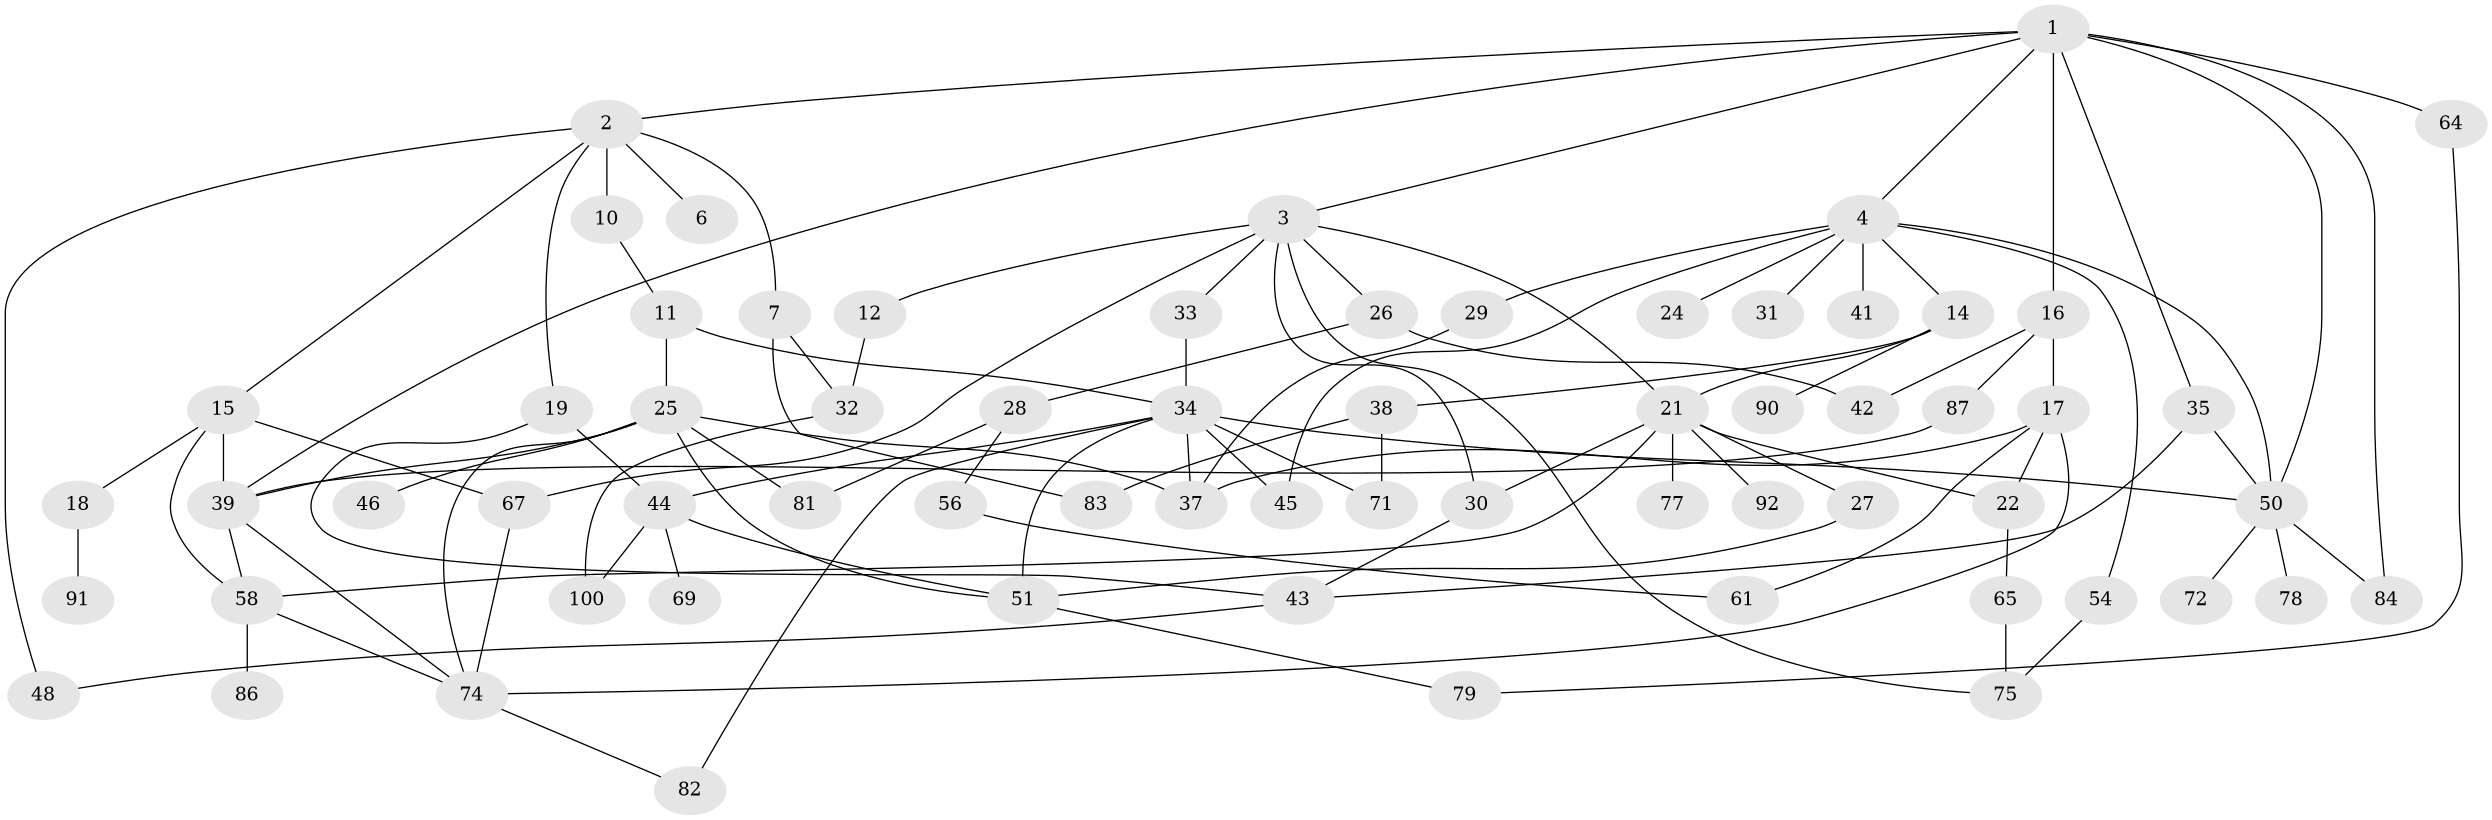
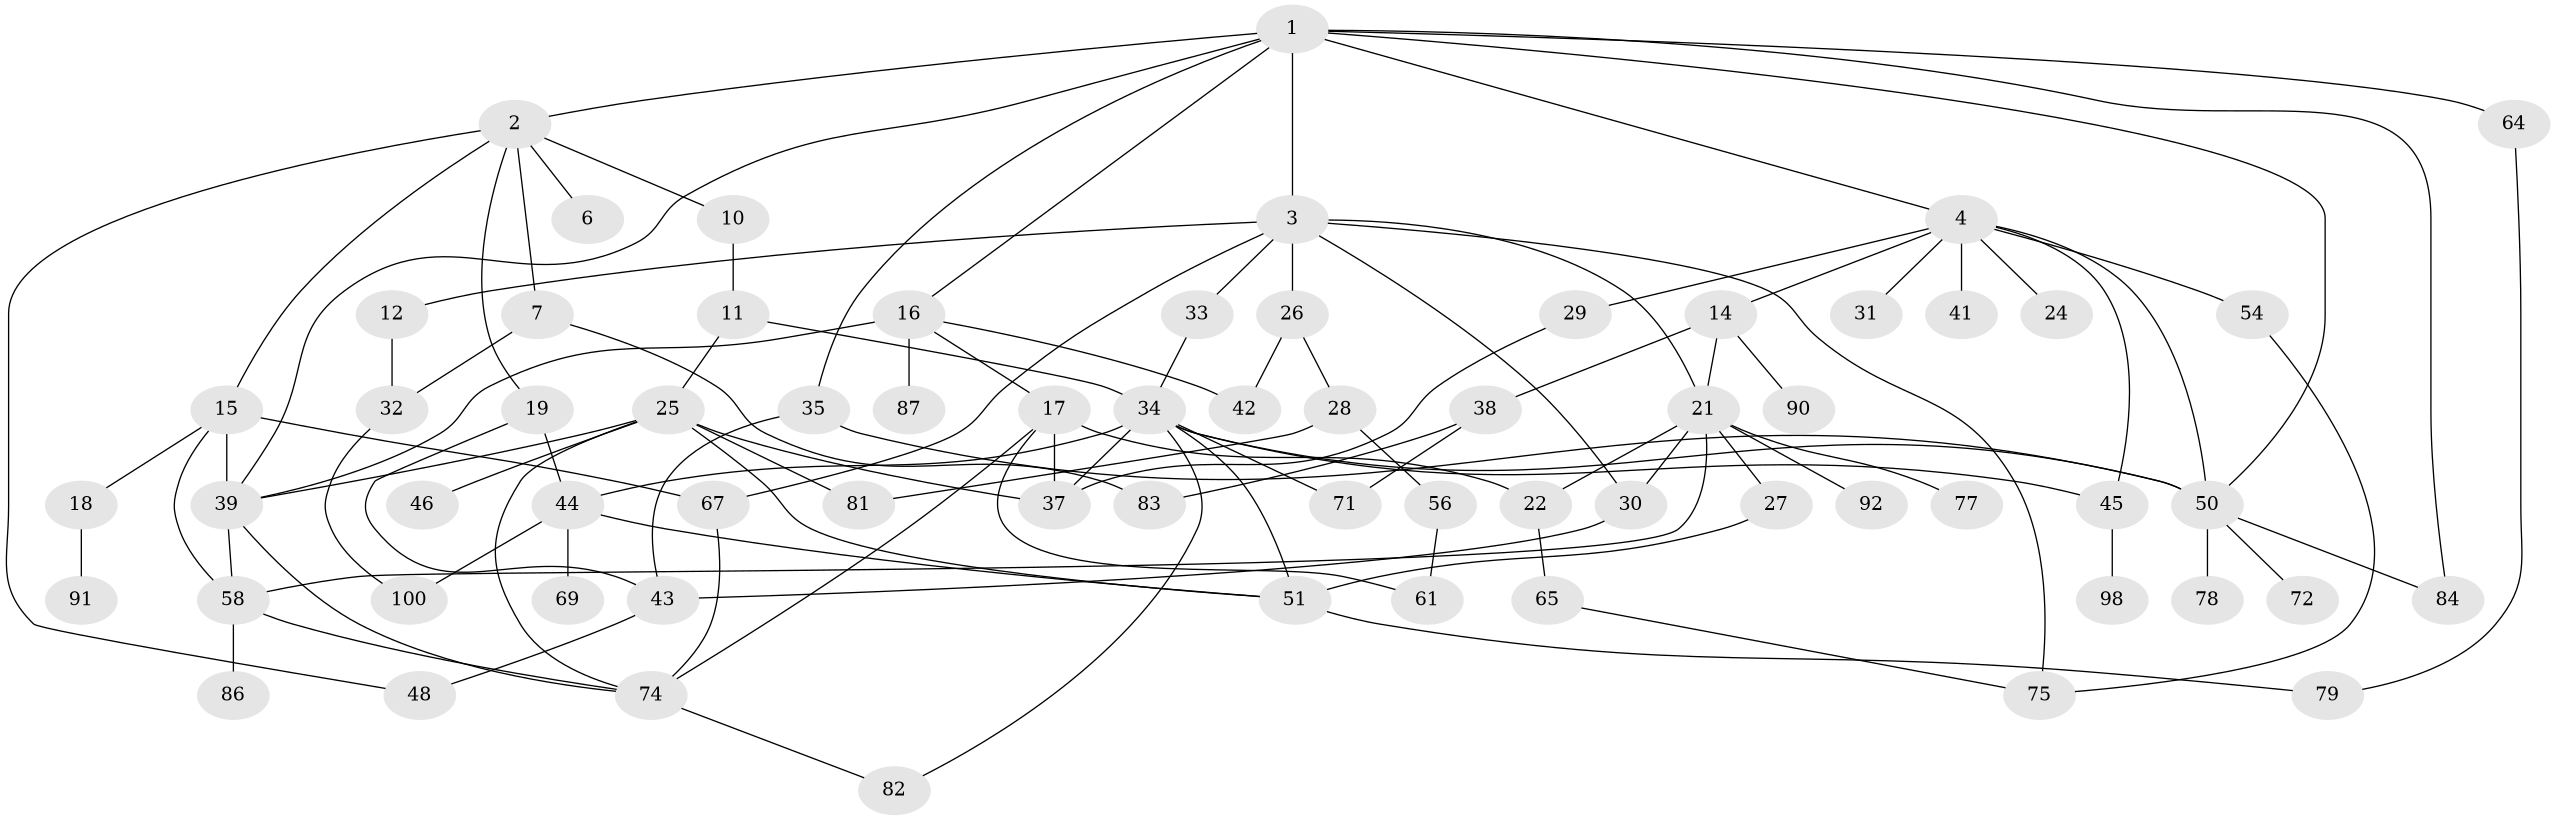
(1011, 470) -> (551, 362)
none -> (2112, 600)
